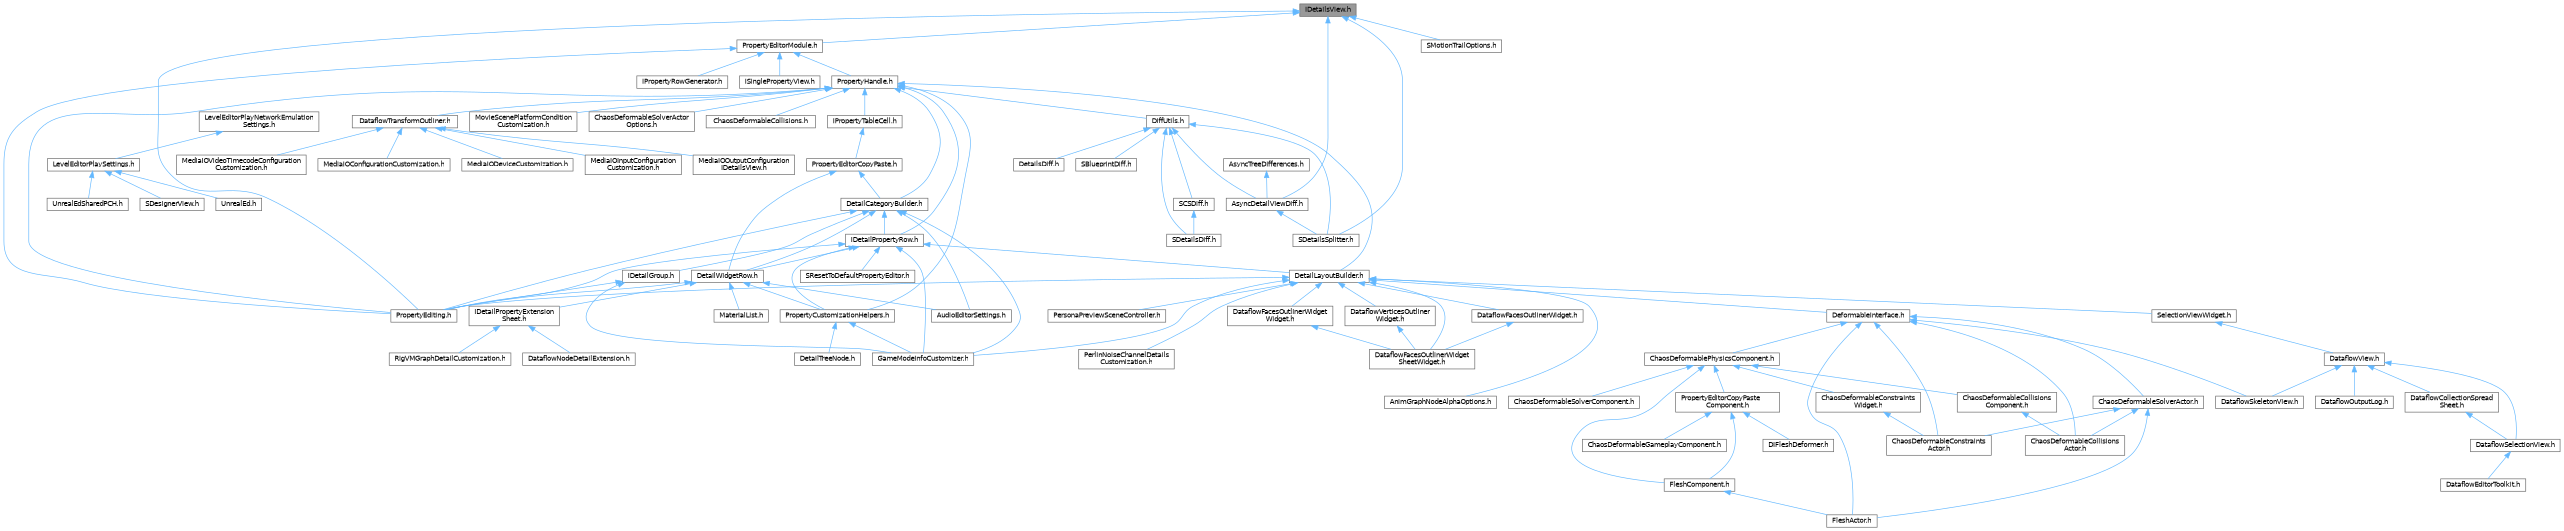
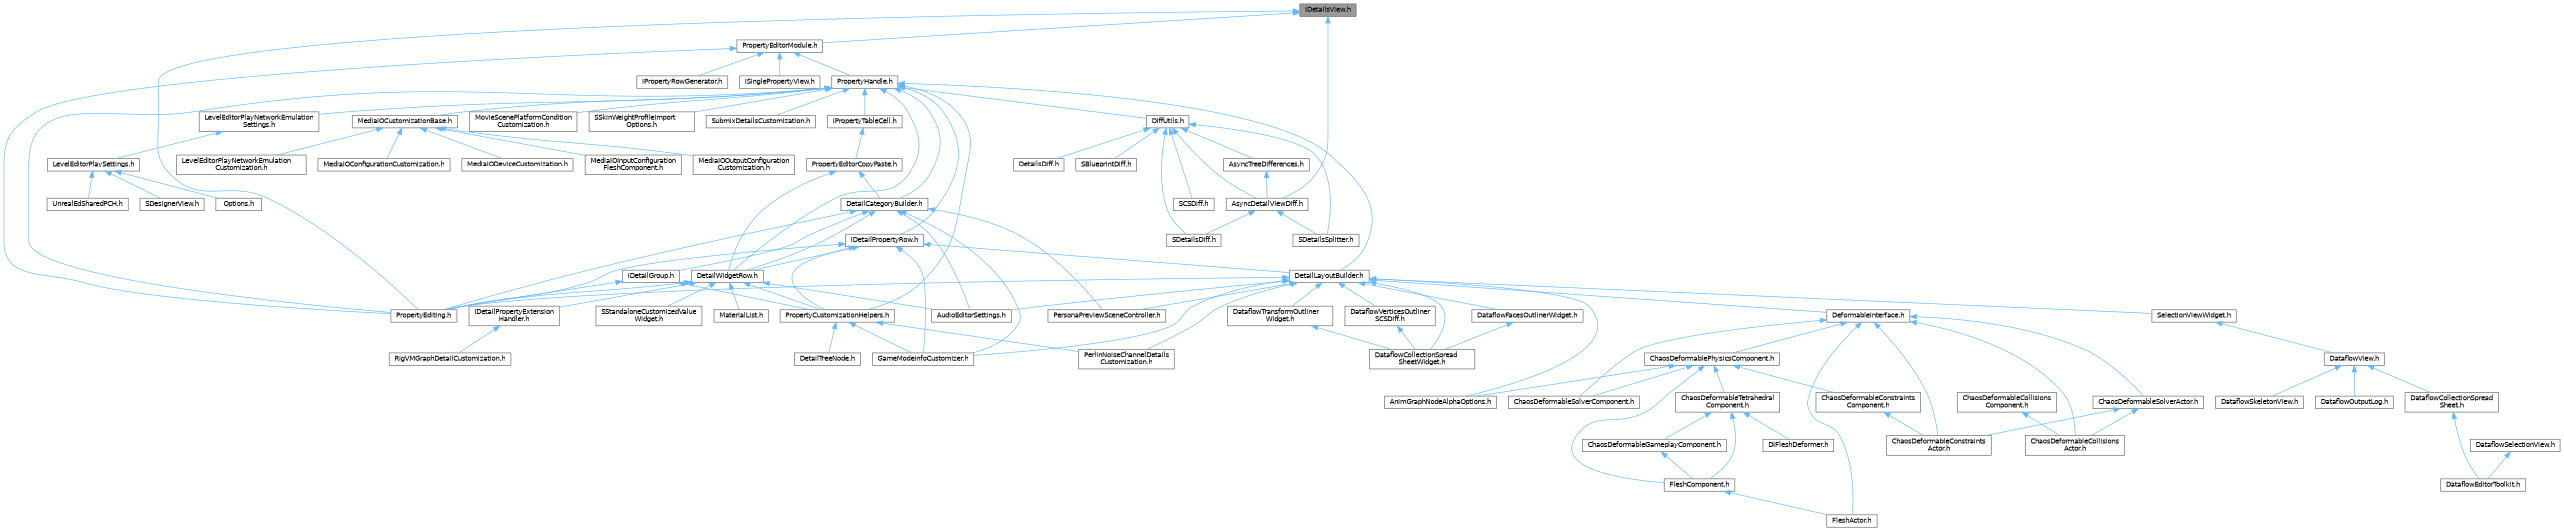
(1461, 46) -> none
none -> (509, 103)
(405, 122) -> (405, 122)
(642, 122) -> (642, 122)
(761, 122) -> (761, 122)
(1403, 129) -> none
none -> (1220, 145)
(241, 165) -> (241, 165)
(633, 165) -> (633, 165)
(744, 165) -> (744, 165)
none -> (861, 192)
(239, 204) -> (239, 204)
(884, 226) -> (1029, 241)
(1194, 226) -> (1228, 224)
(858, 276) -> none
none -> (1147, 295)
(514, 316) -> (514, 316)
none -> (649, 316)
(1280, 316) -> (1280, 316)
(1390, 316) -> (1390, 316)
none -> (981, 337)
(711, 344) -> (747, 297)
(2085, 344) -> (1691, 336)
(579, 359) -> none
(1422, 359) -> (1422, 359)
(2474, 378) -> none
(1858, 380) -> (1573, 381)
(1728, 402) -> (1728, 402)
(1868, 402) -> (1868, 402)
(2489, 428) -> (2463, 450)
none -> (1680, 467)
(2029, 493) -> none
